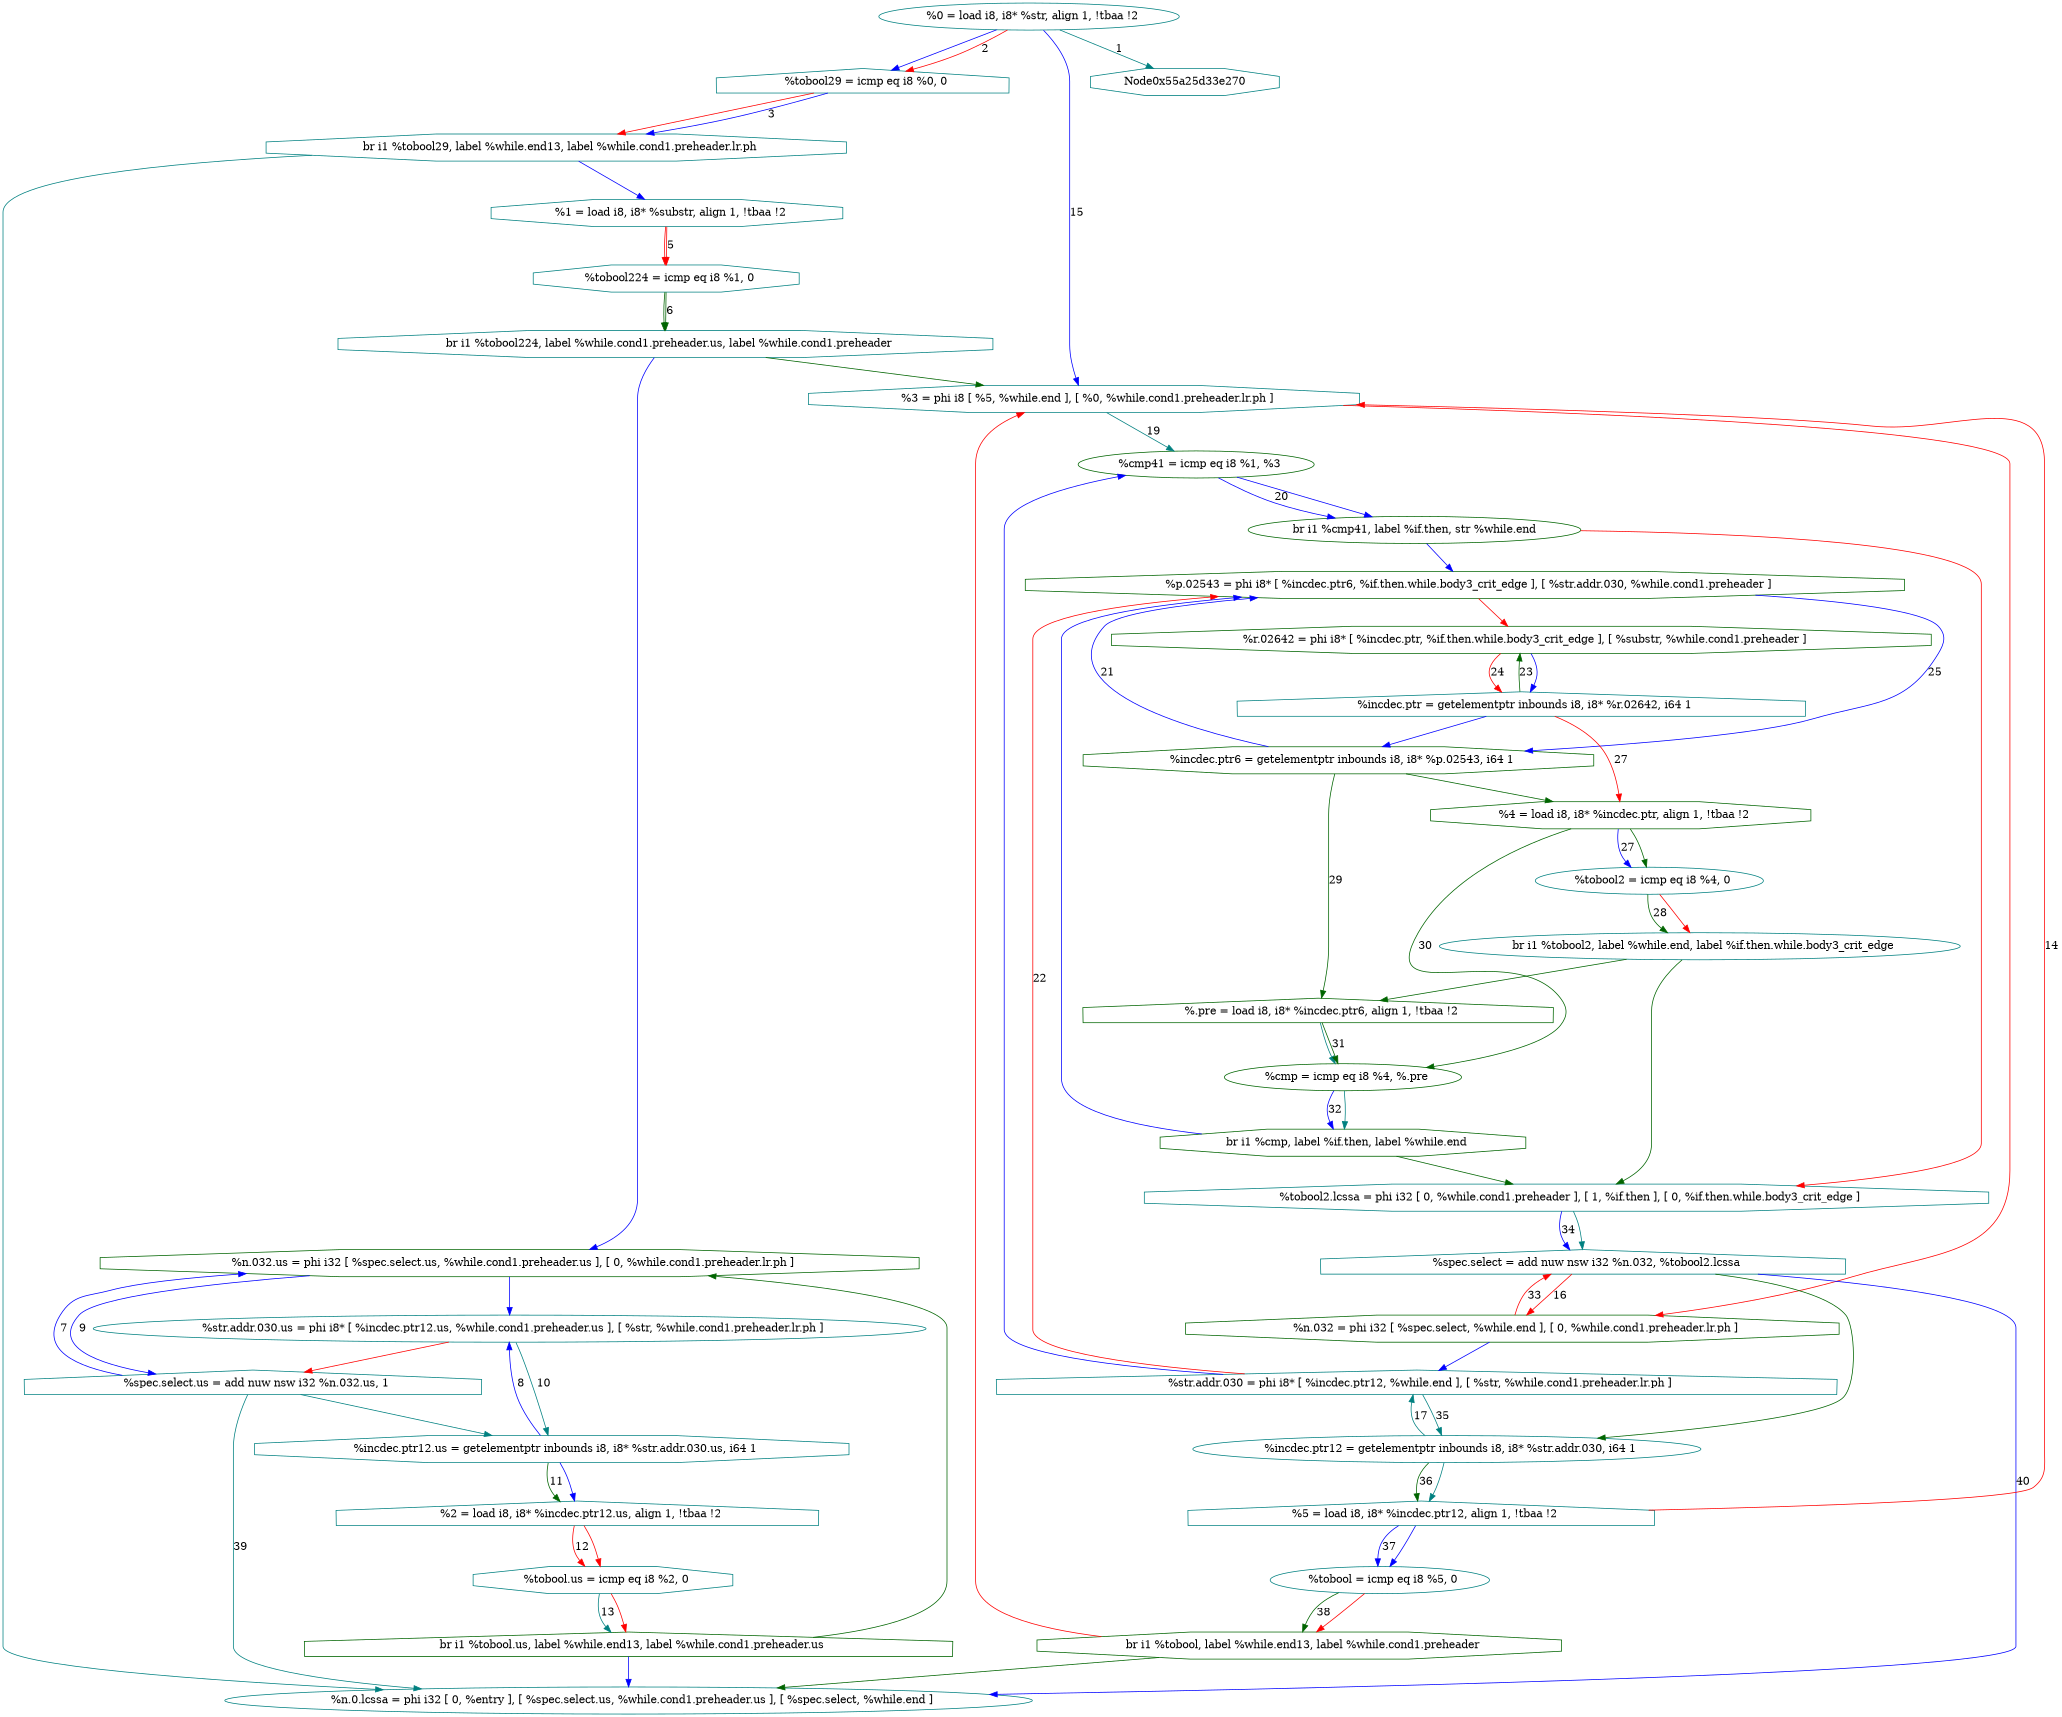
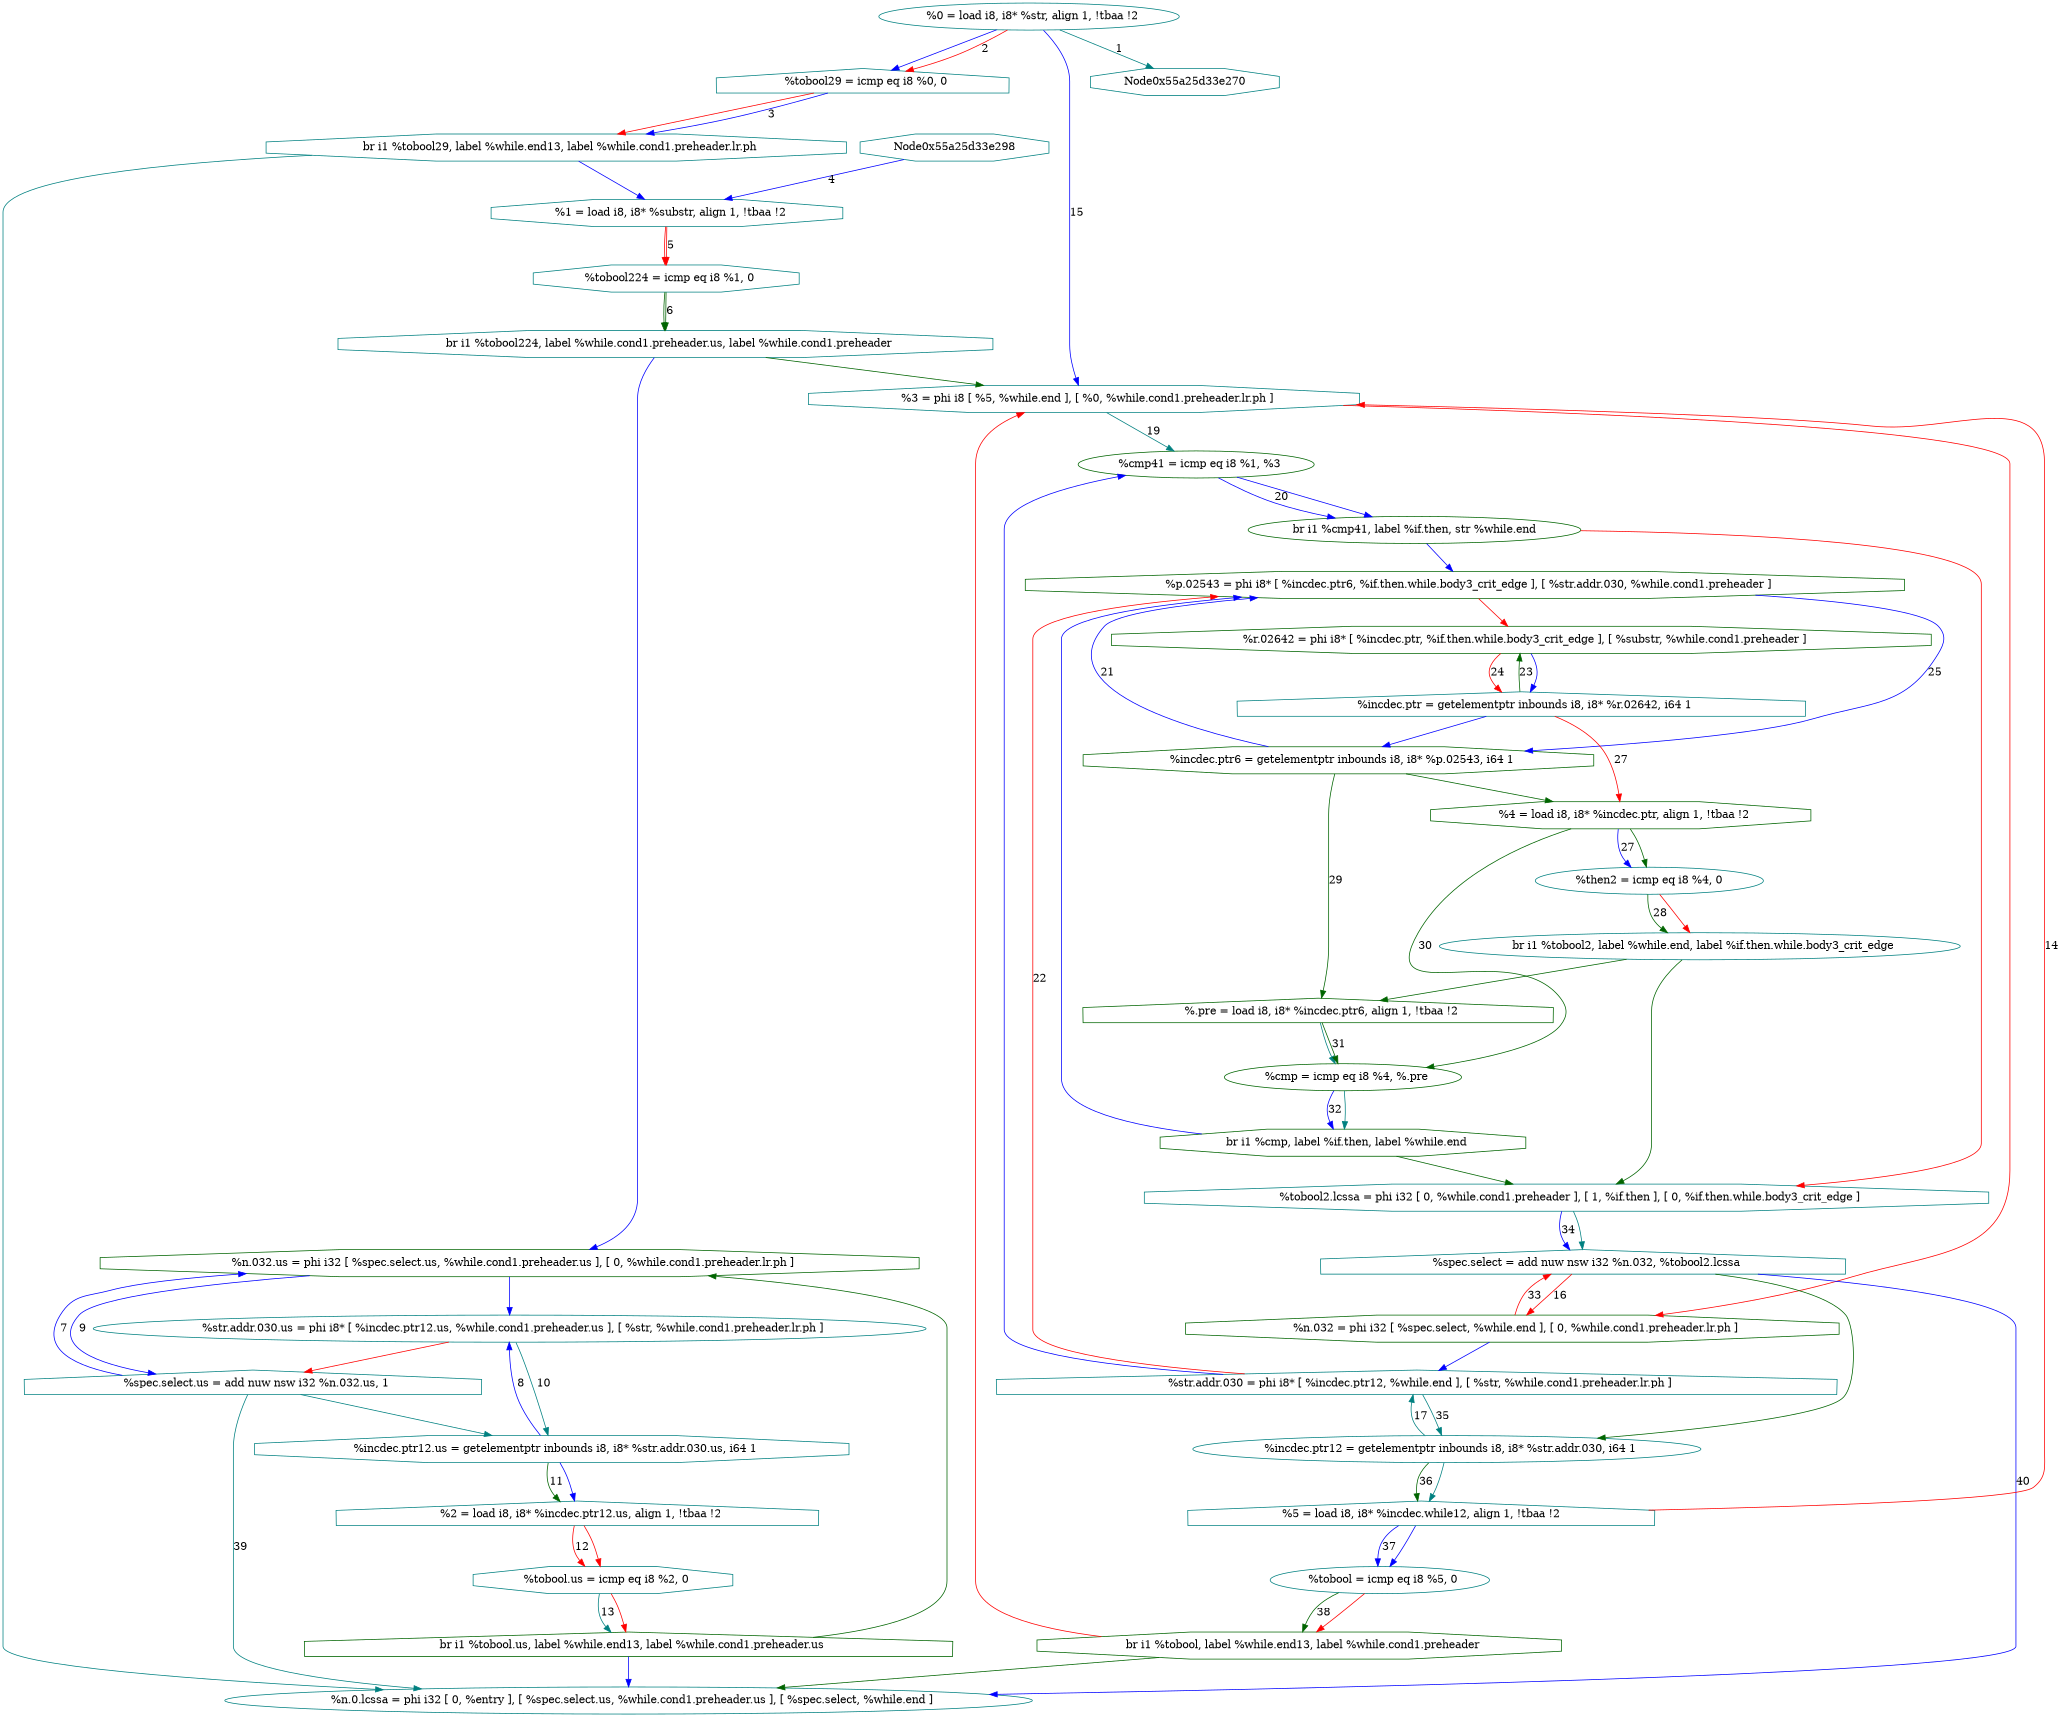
none -> (955, 148)
(1649, 881) -> (1649, 881)
(1421, 1515) -> (1421, 1515)
